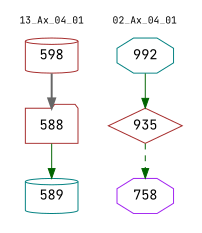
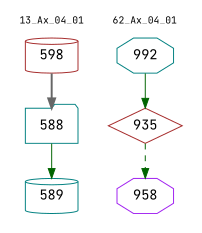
(145, 21) -> (145, 21)
(52, 126) -> (52, 126)
(145, 196) -> (145, 196)
